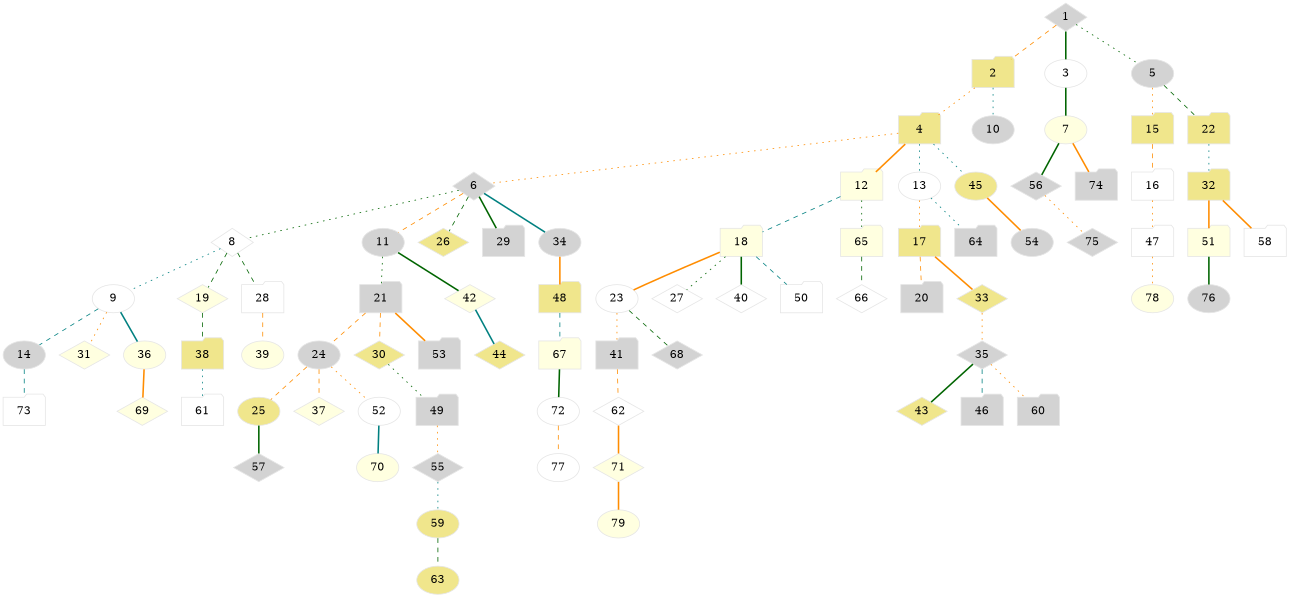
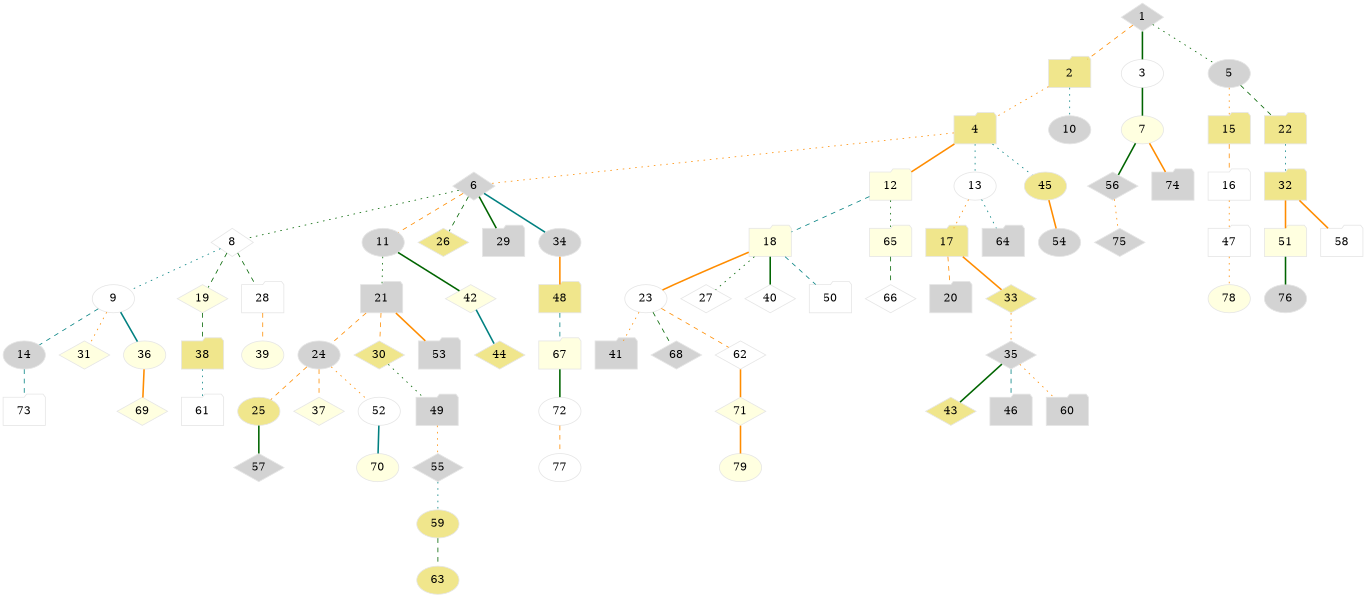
(618, 383) -> (695, 328)
